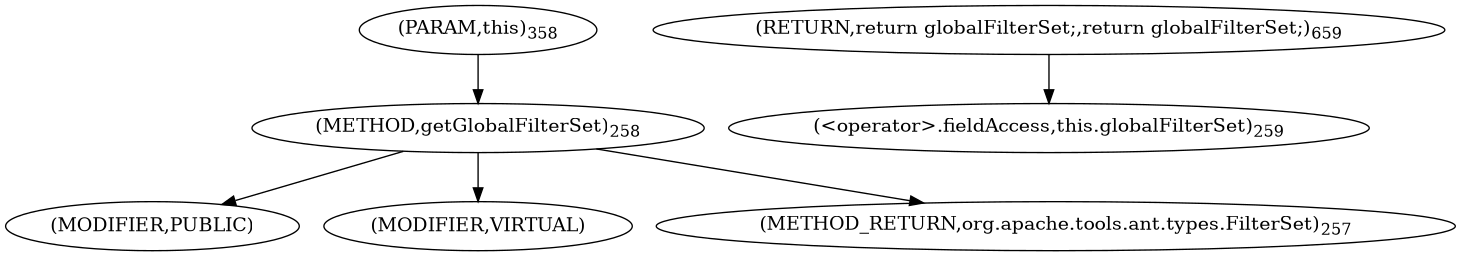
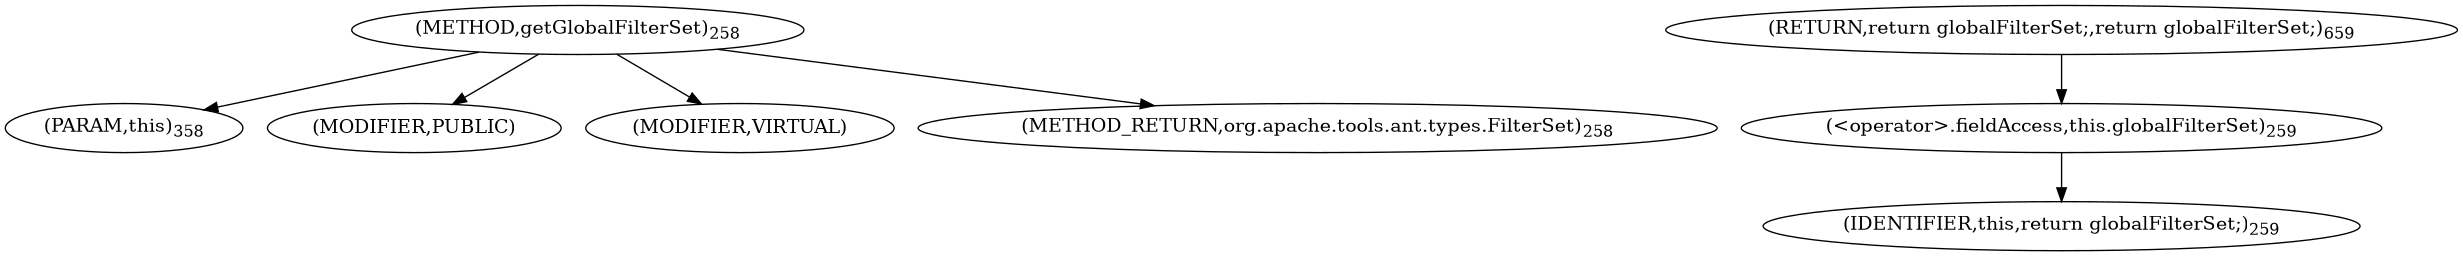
(478, 72) -> (348, 80)
(1336, 224) -> (1598, 126)
none -> (2062, 226)
